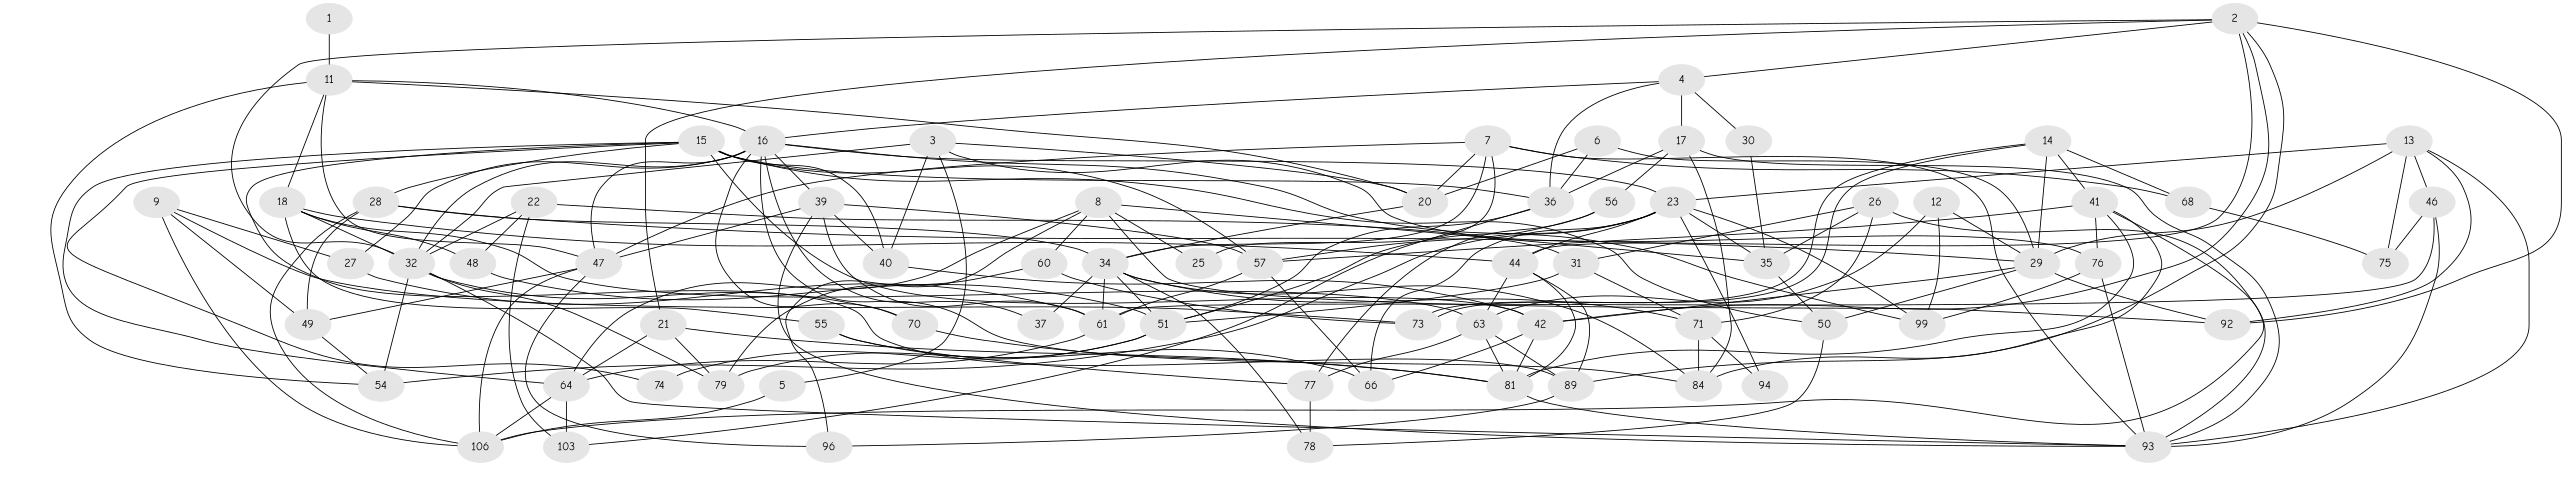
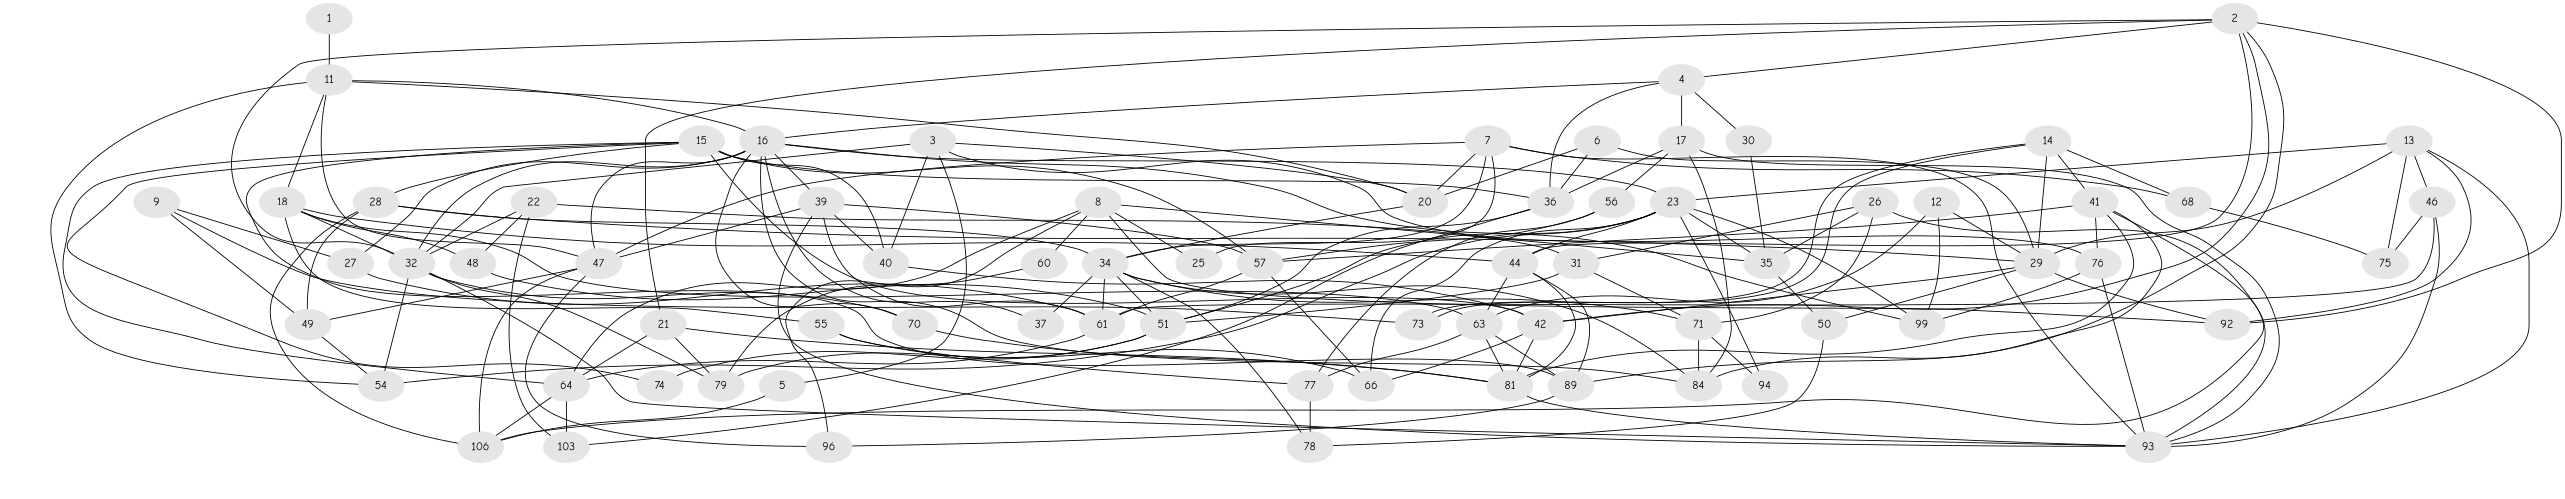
(1269, 205) -> none
(1227, 309) -> none
(280, 388) -> none
